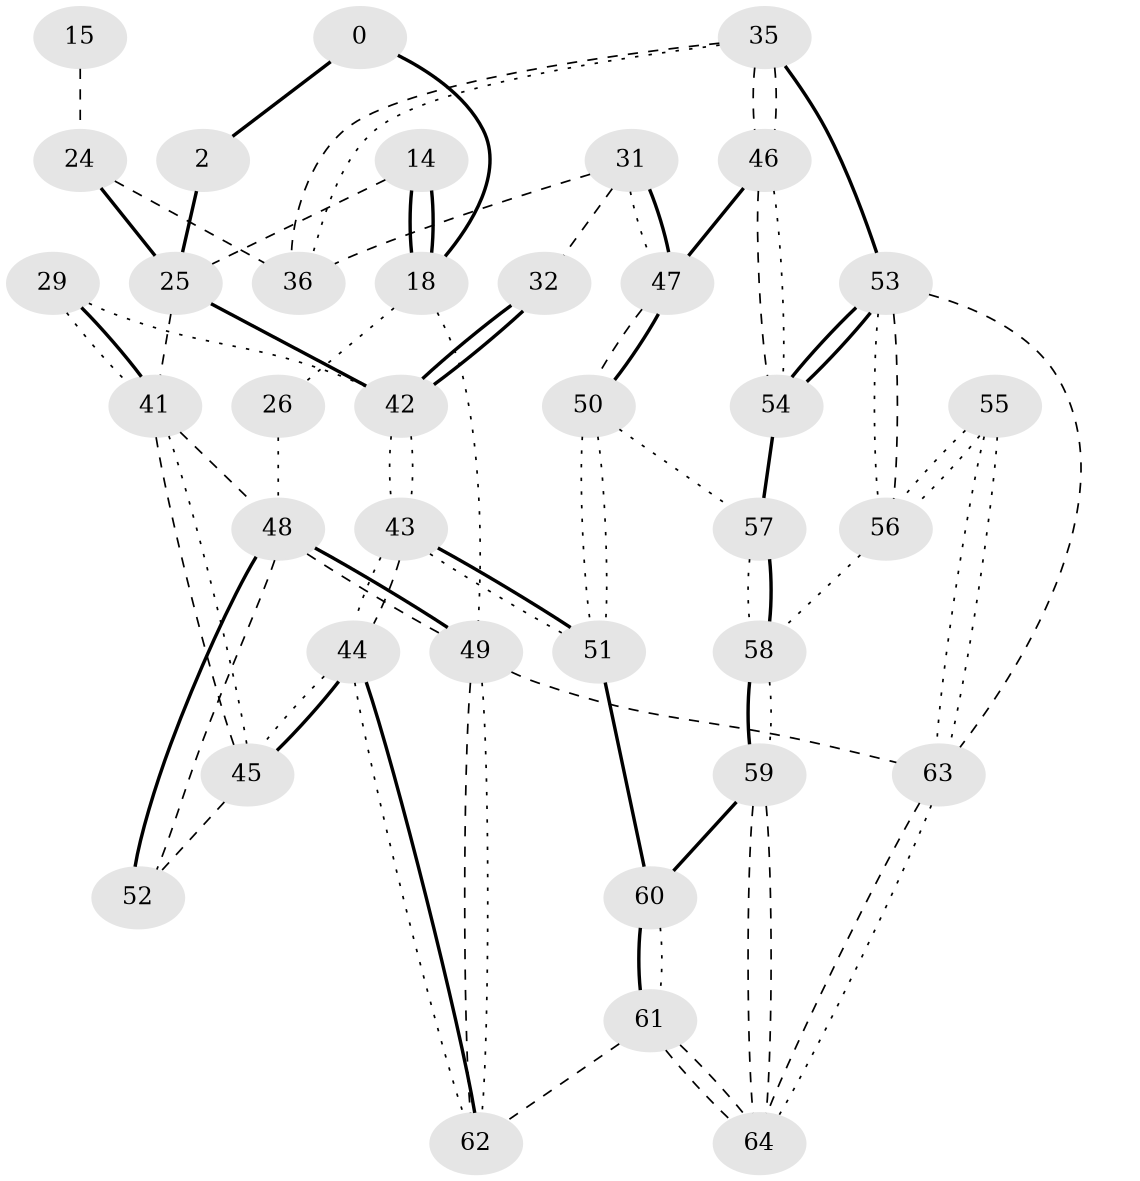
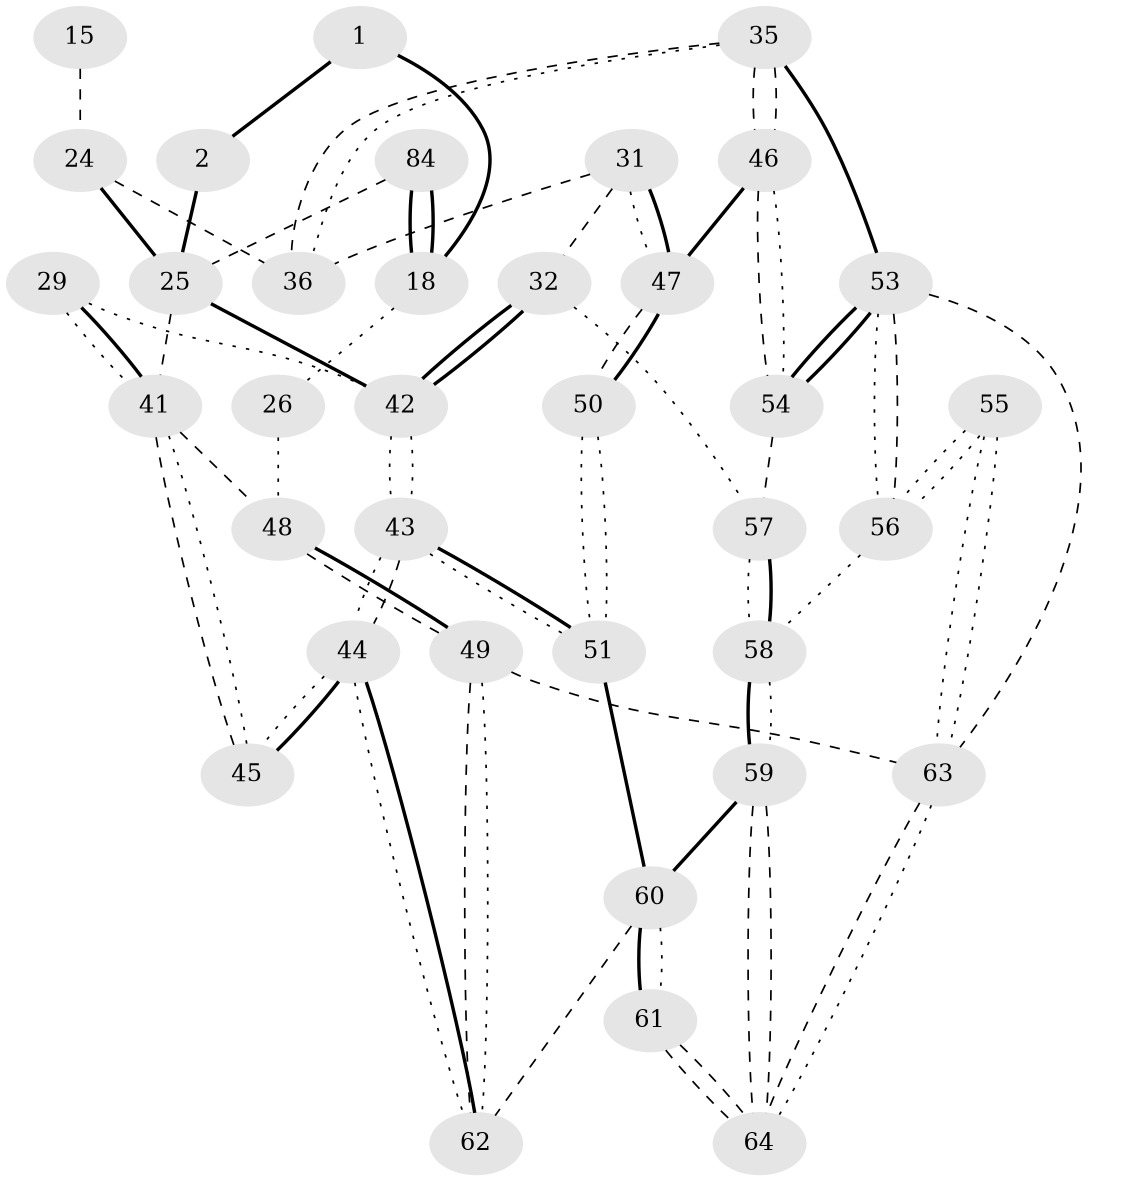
(360, 38) -> (360, 38)
(422, 160) -> (422, 160)
(476, 464) -> none
(768, 467) -> (768, 467)
(674, 468) -> (668, 395)
(138, 898) -> none
(563, 1082) -> (563, 1021)
